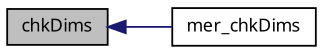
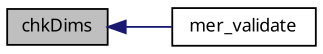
(244, 27) -> (244, 27)
